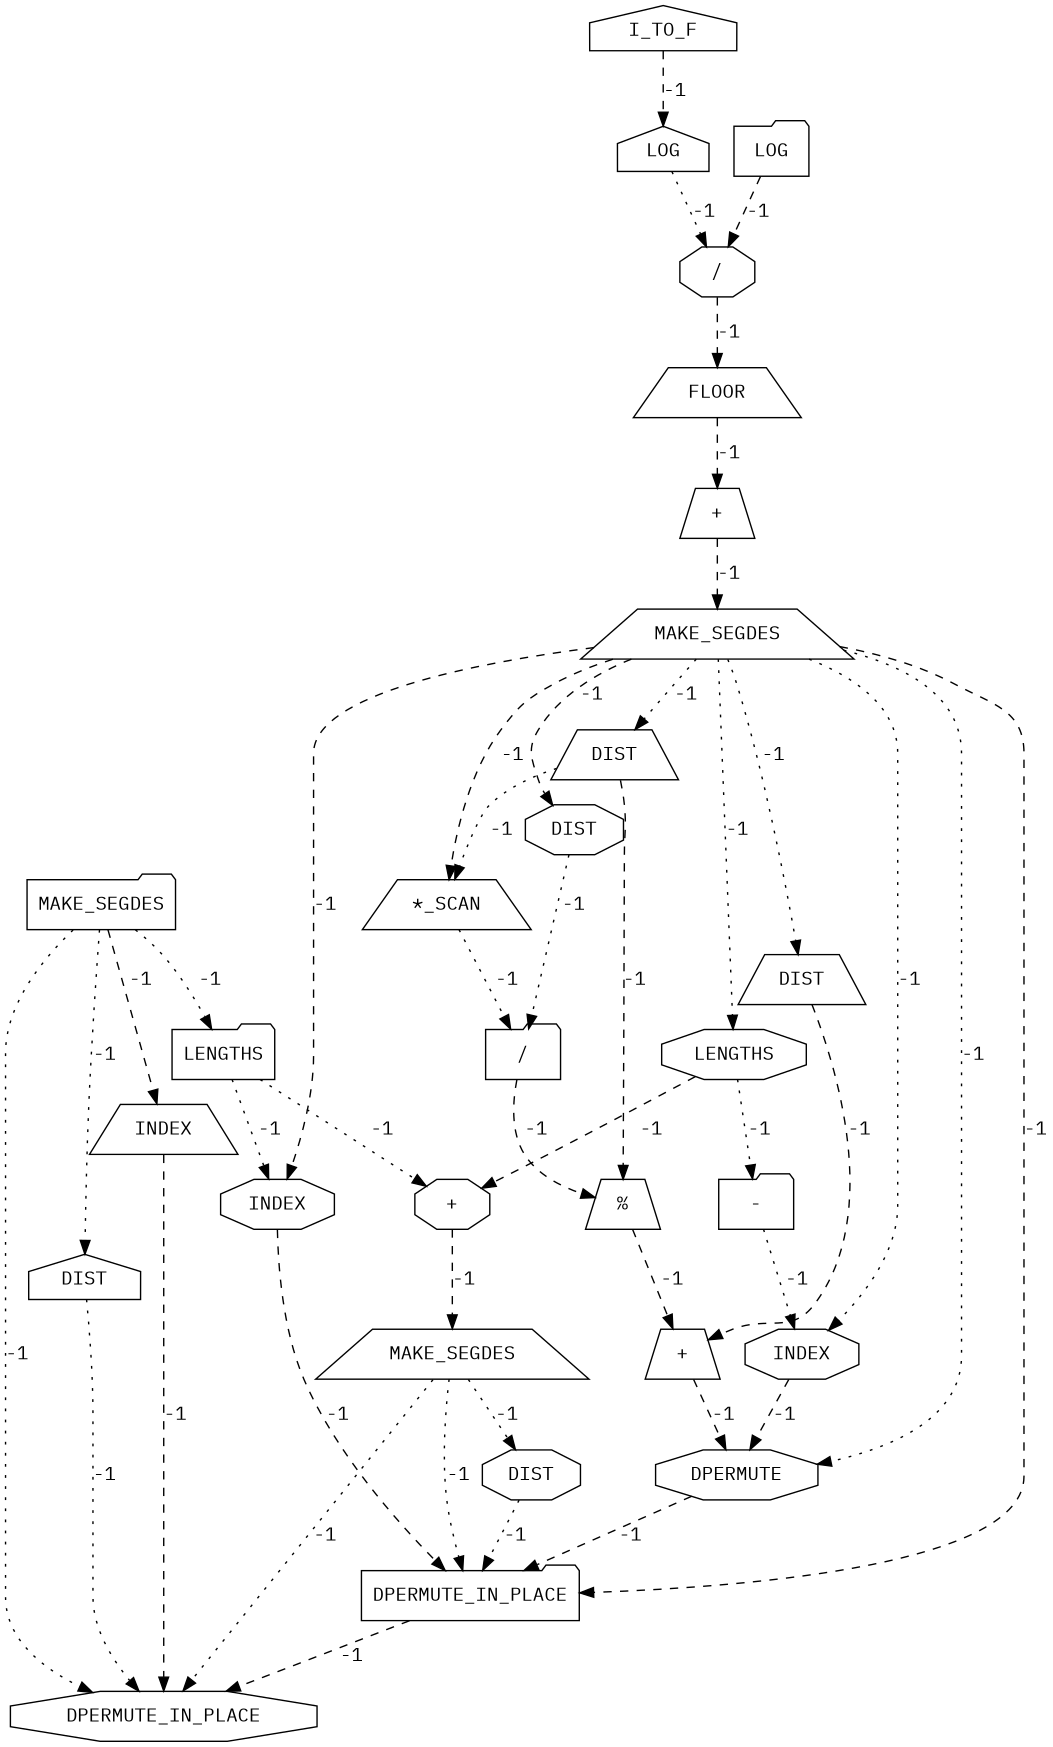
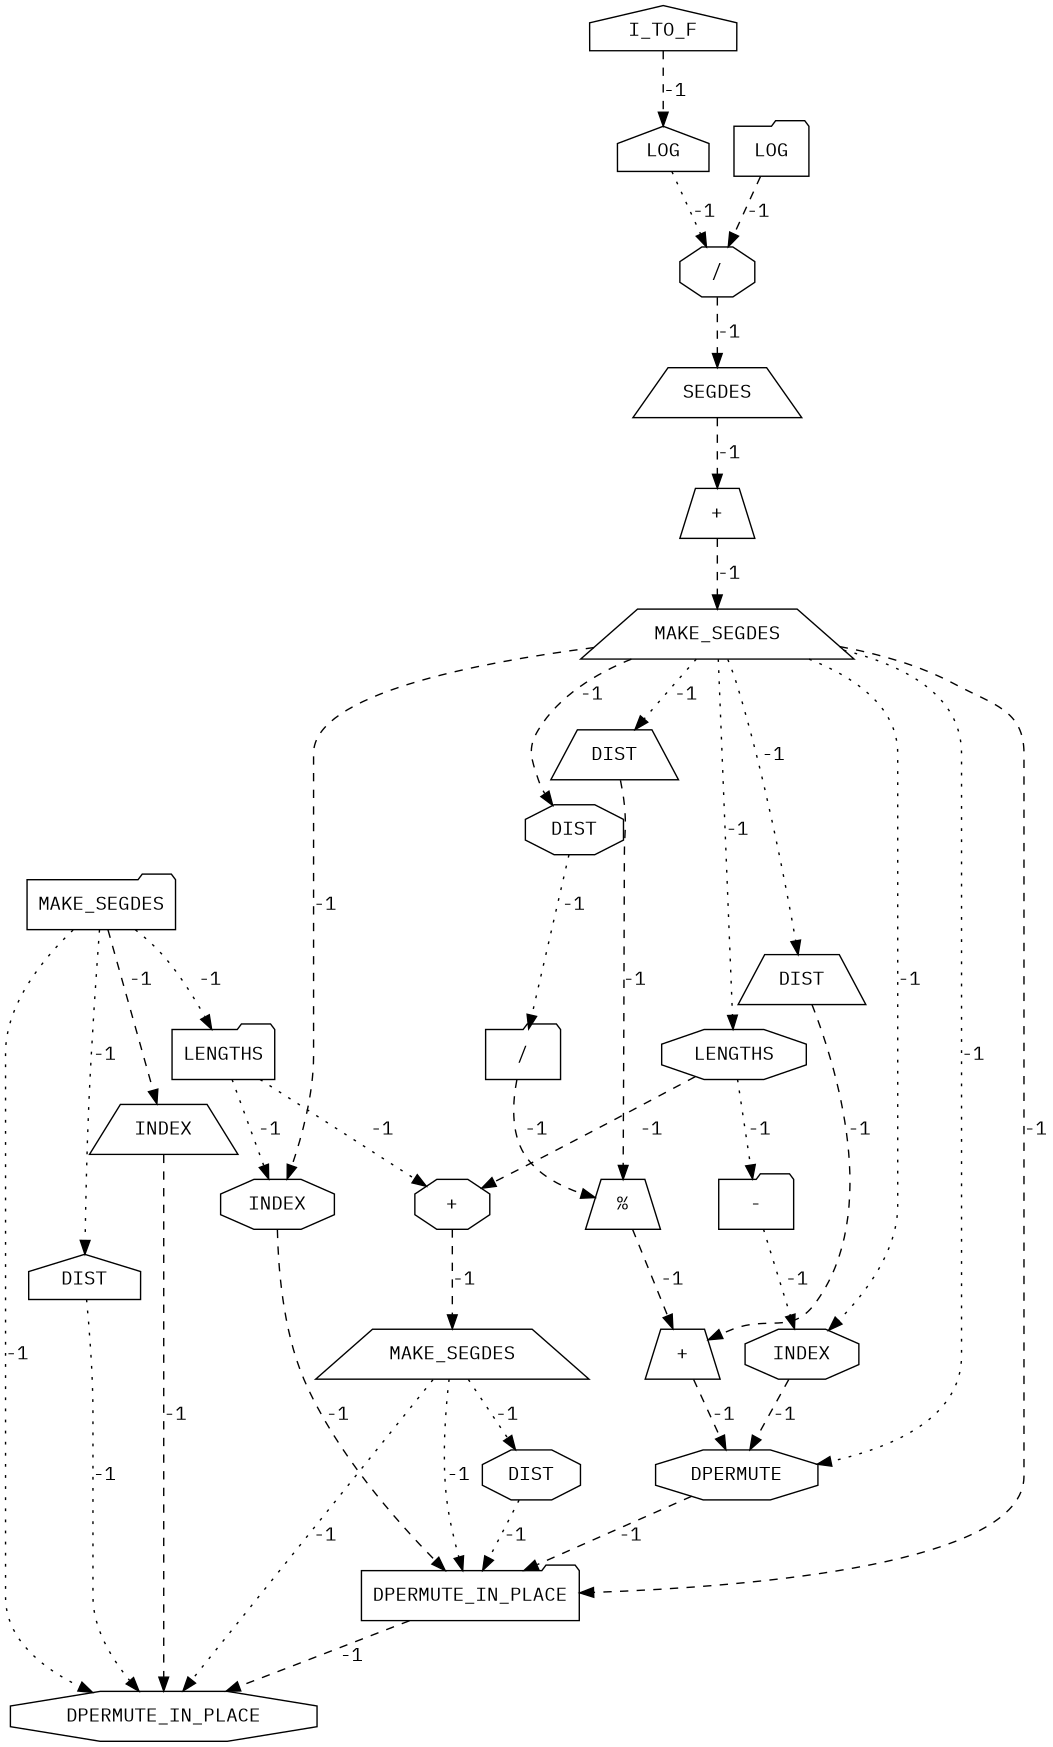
(717, 393) -> (717, 393)
(447, 905) -> none
